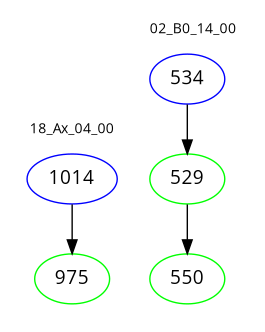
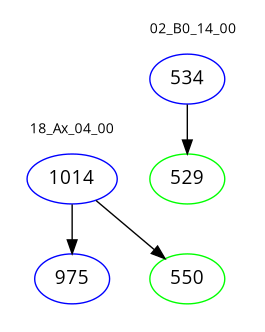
(187, 222) -> (119, 220)
(72, 279) -> (72, 279)
